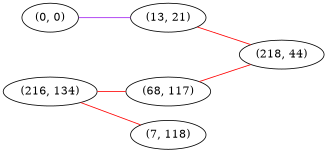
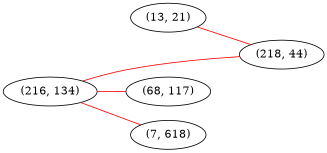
(50, 18) -> none
(225, 73) -> (160, 64)
(168, 135) -> (168, 135)
